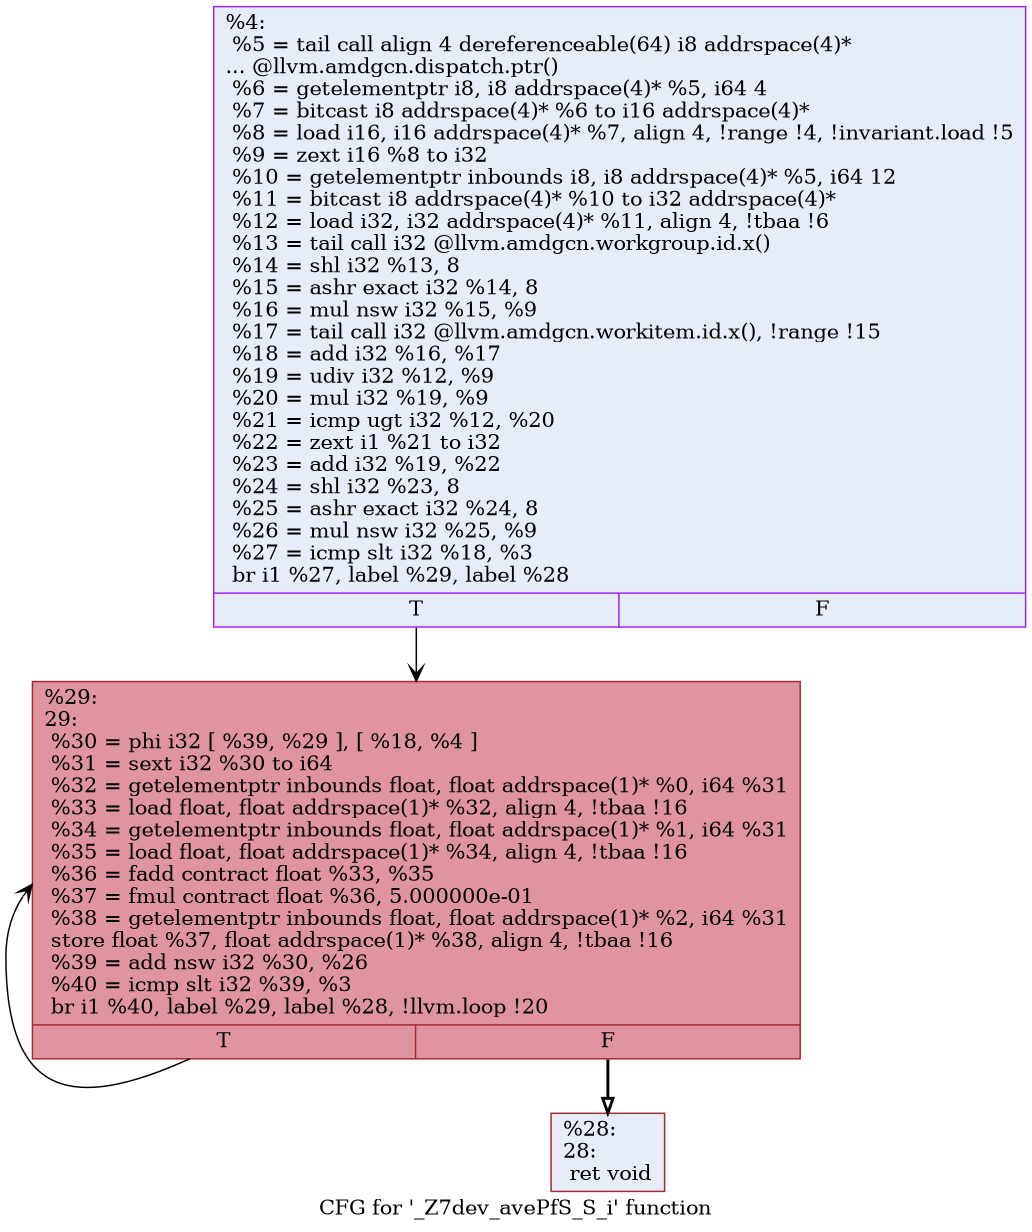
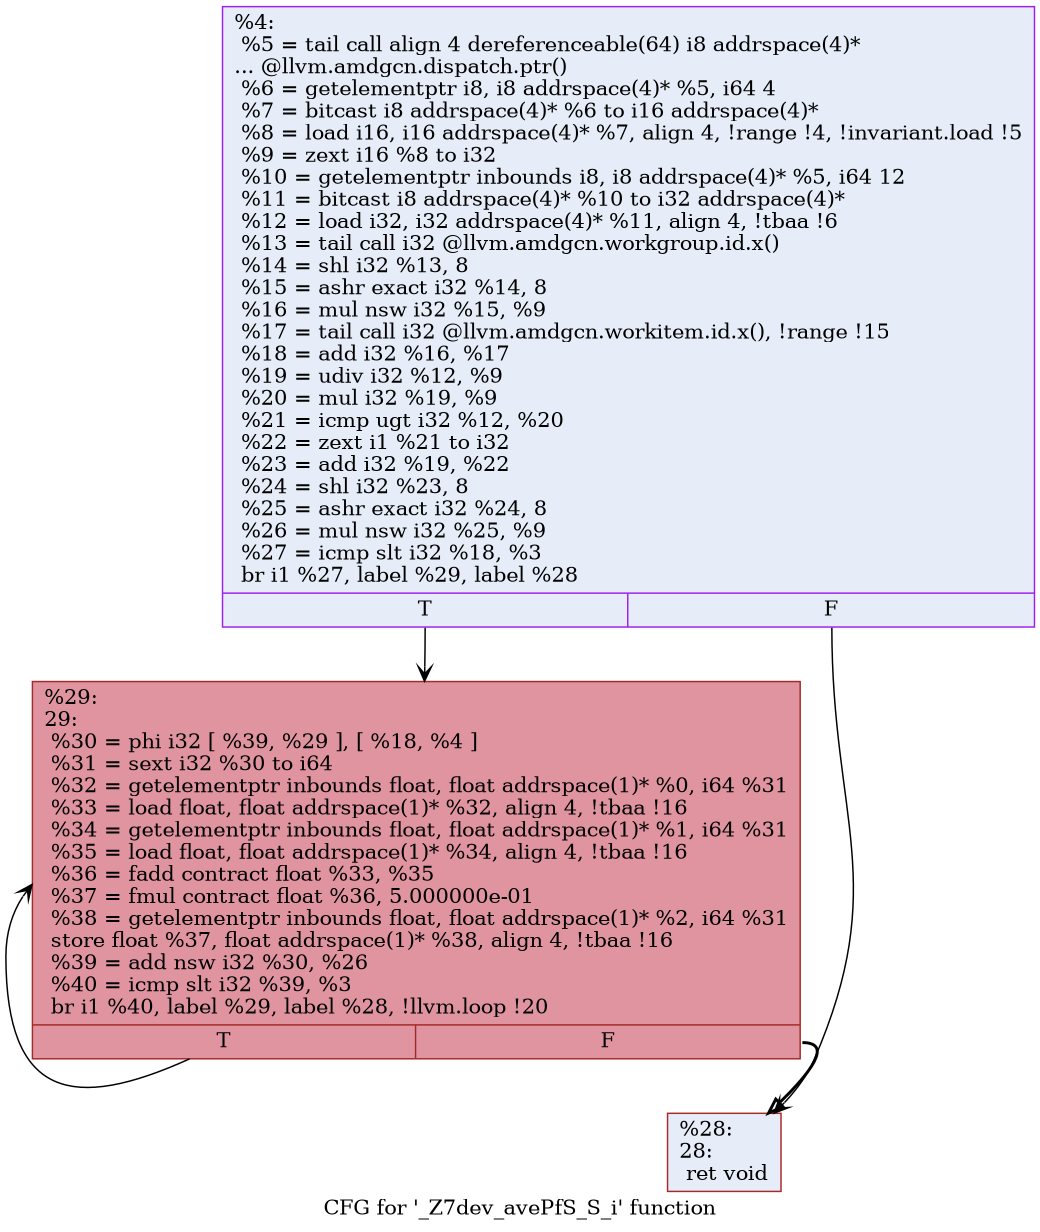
none -> (852, 872)
